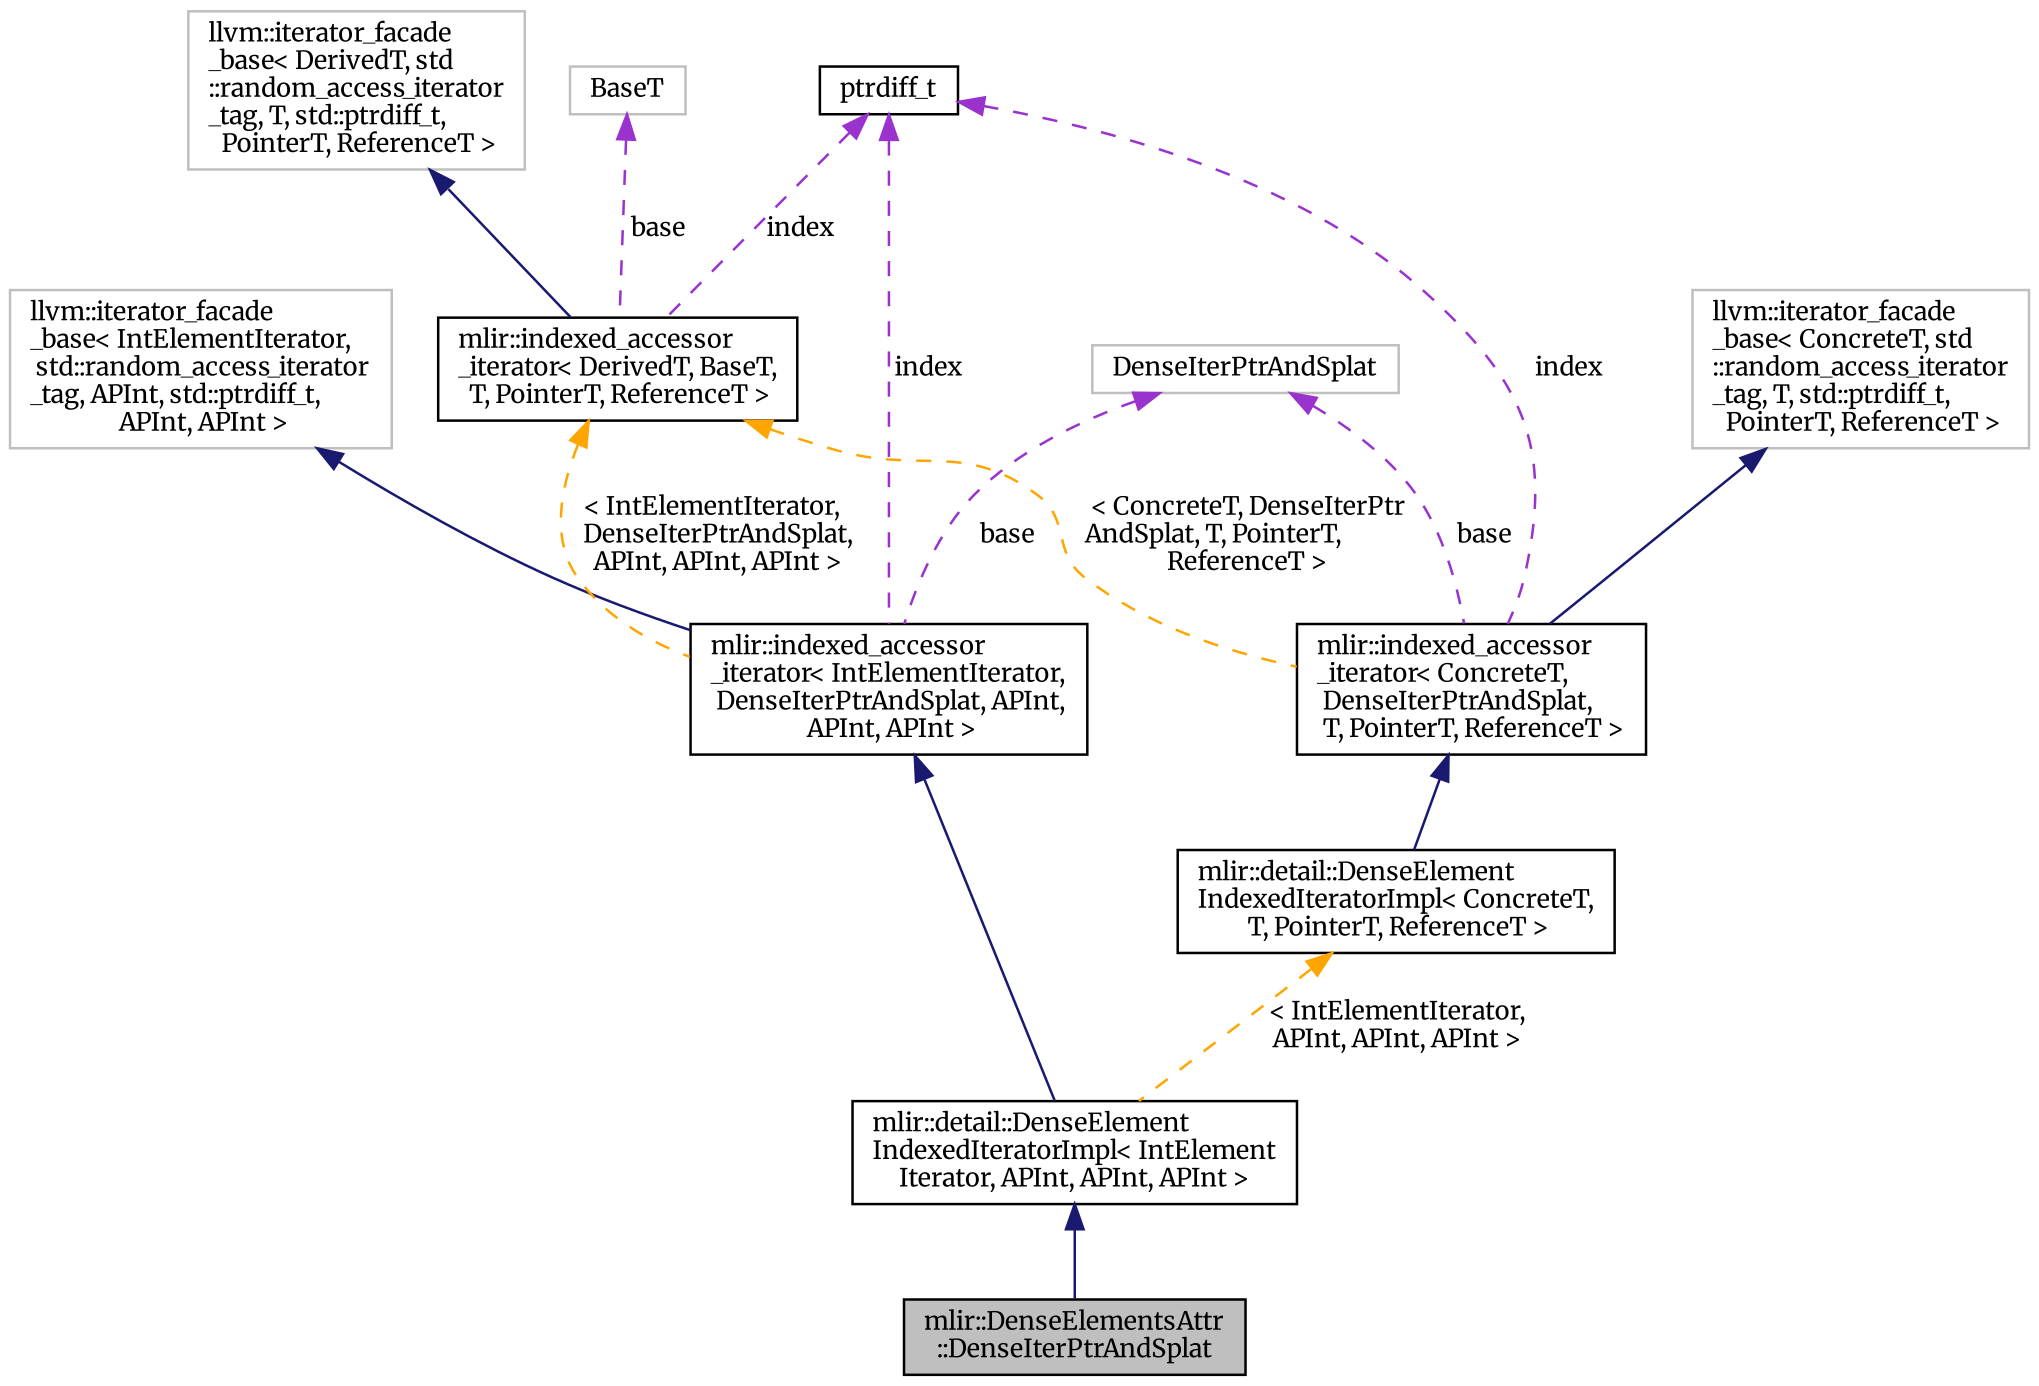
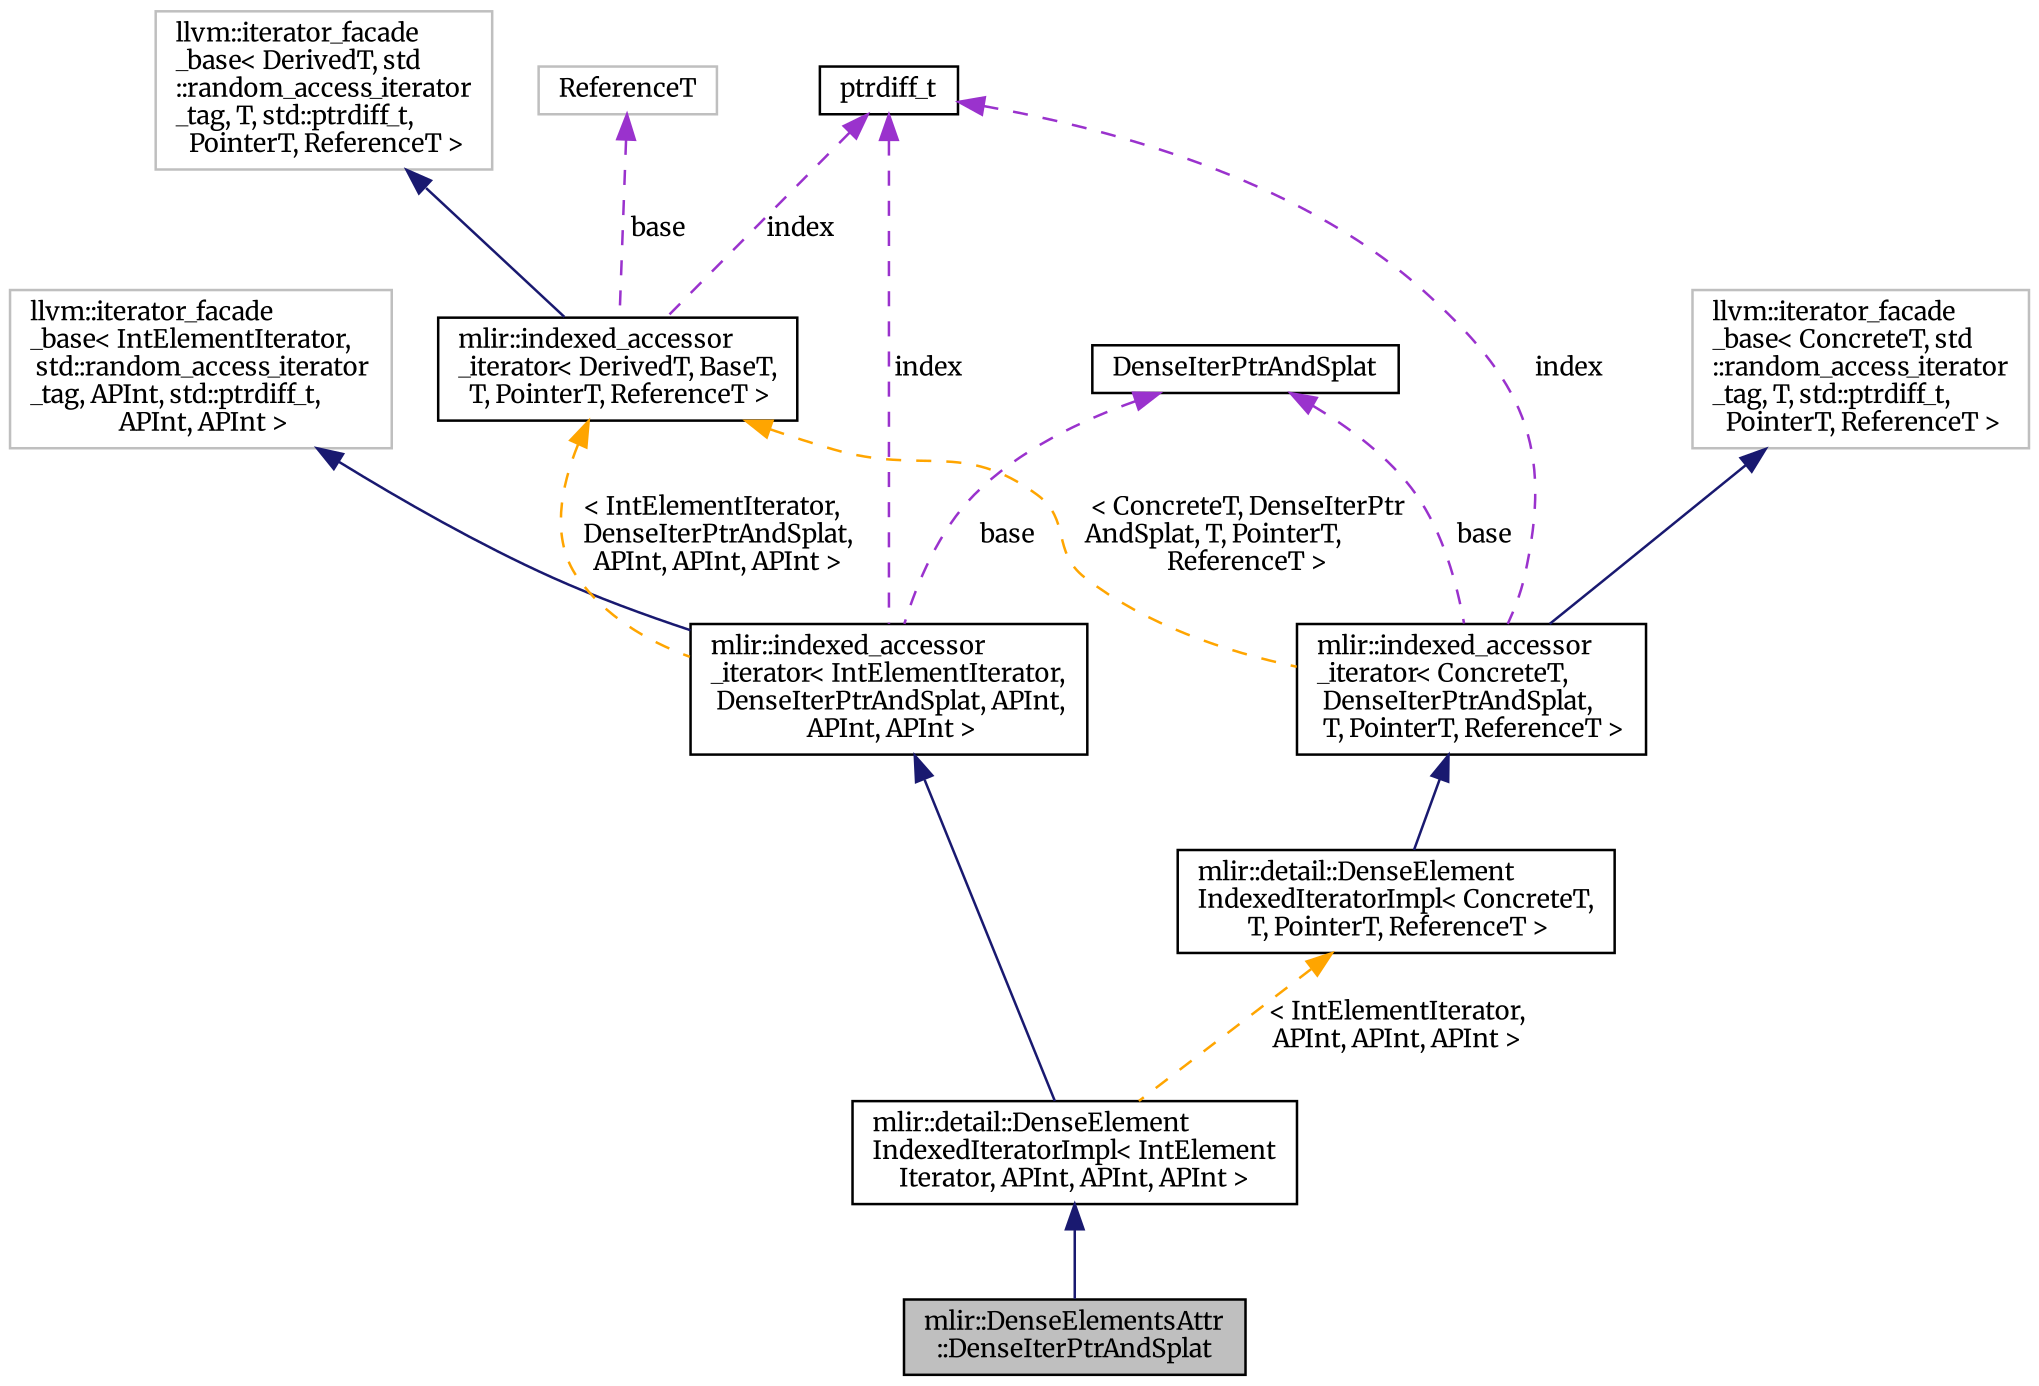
(628, 90) -> (628, 90)
(1246, 369) -> (1246, 369)
